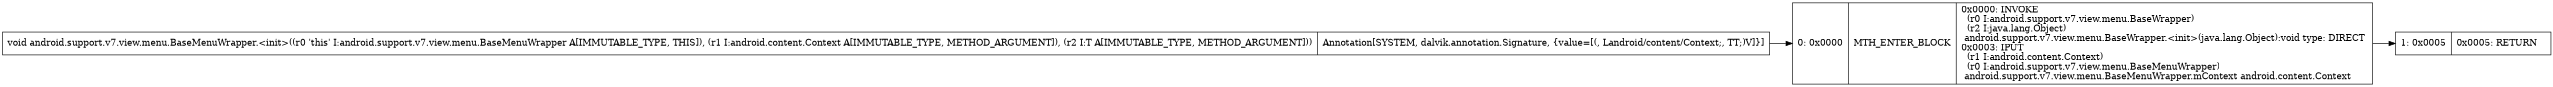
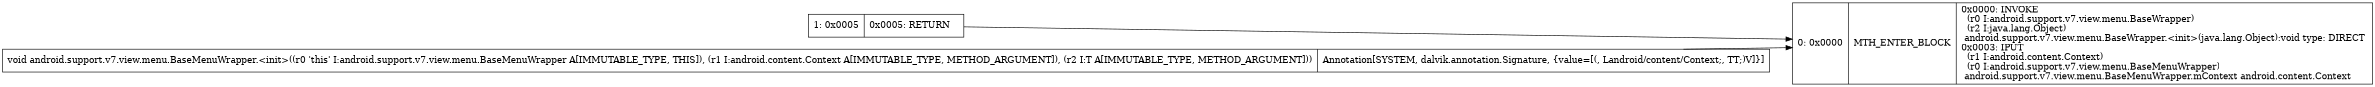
(2381, 43) -> (1375, 33)
